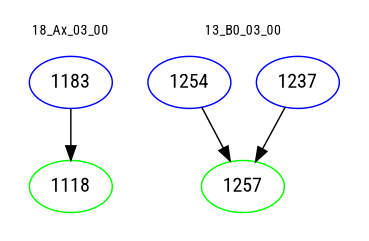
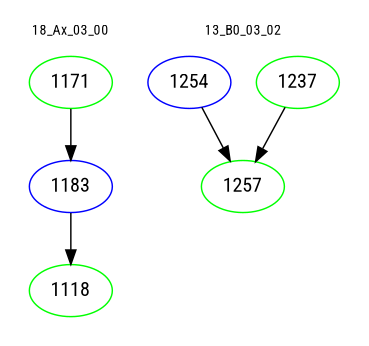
(244, 31) -> (244, 31)
none -> (71, 82)
(298, 82) -> (298, 82)
